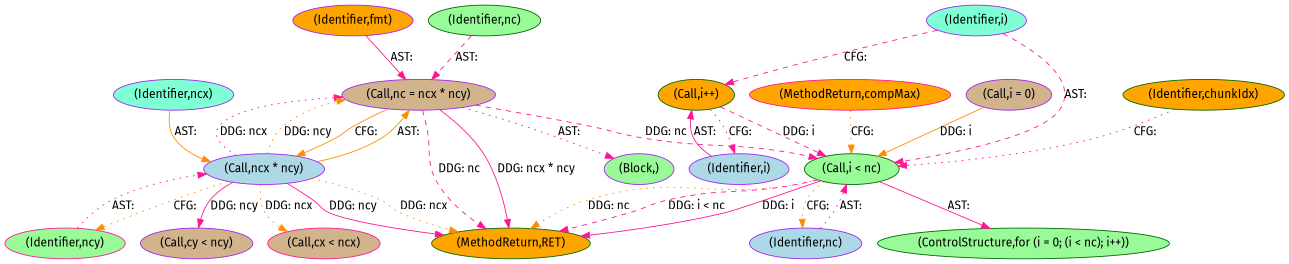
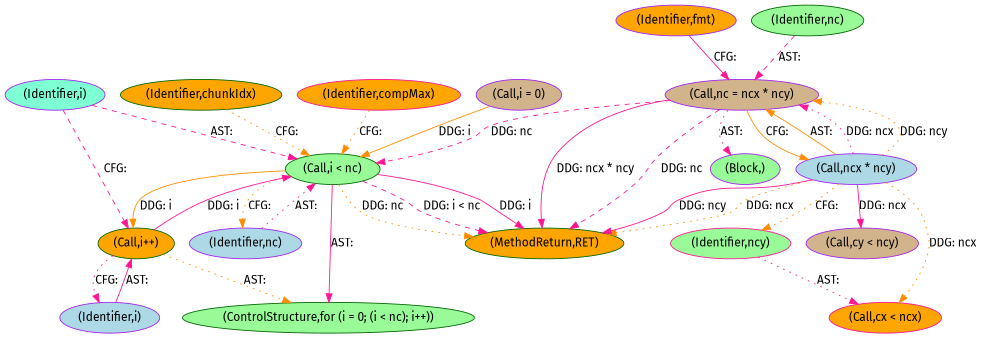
(403, 58) -> (727, 58)
(174, 95) -> none
(850, 95) -> (379, 95)
(769, 130) -> (215, 197)
(1043, 149) -> (264, 130)
none -> (200, 178)
(132, 191) -> (804, 279)
(234, 206) -> (883, 206)
(324, 243) -> (885, 318)
none -> (223, 277)
